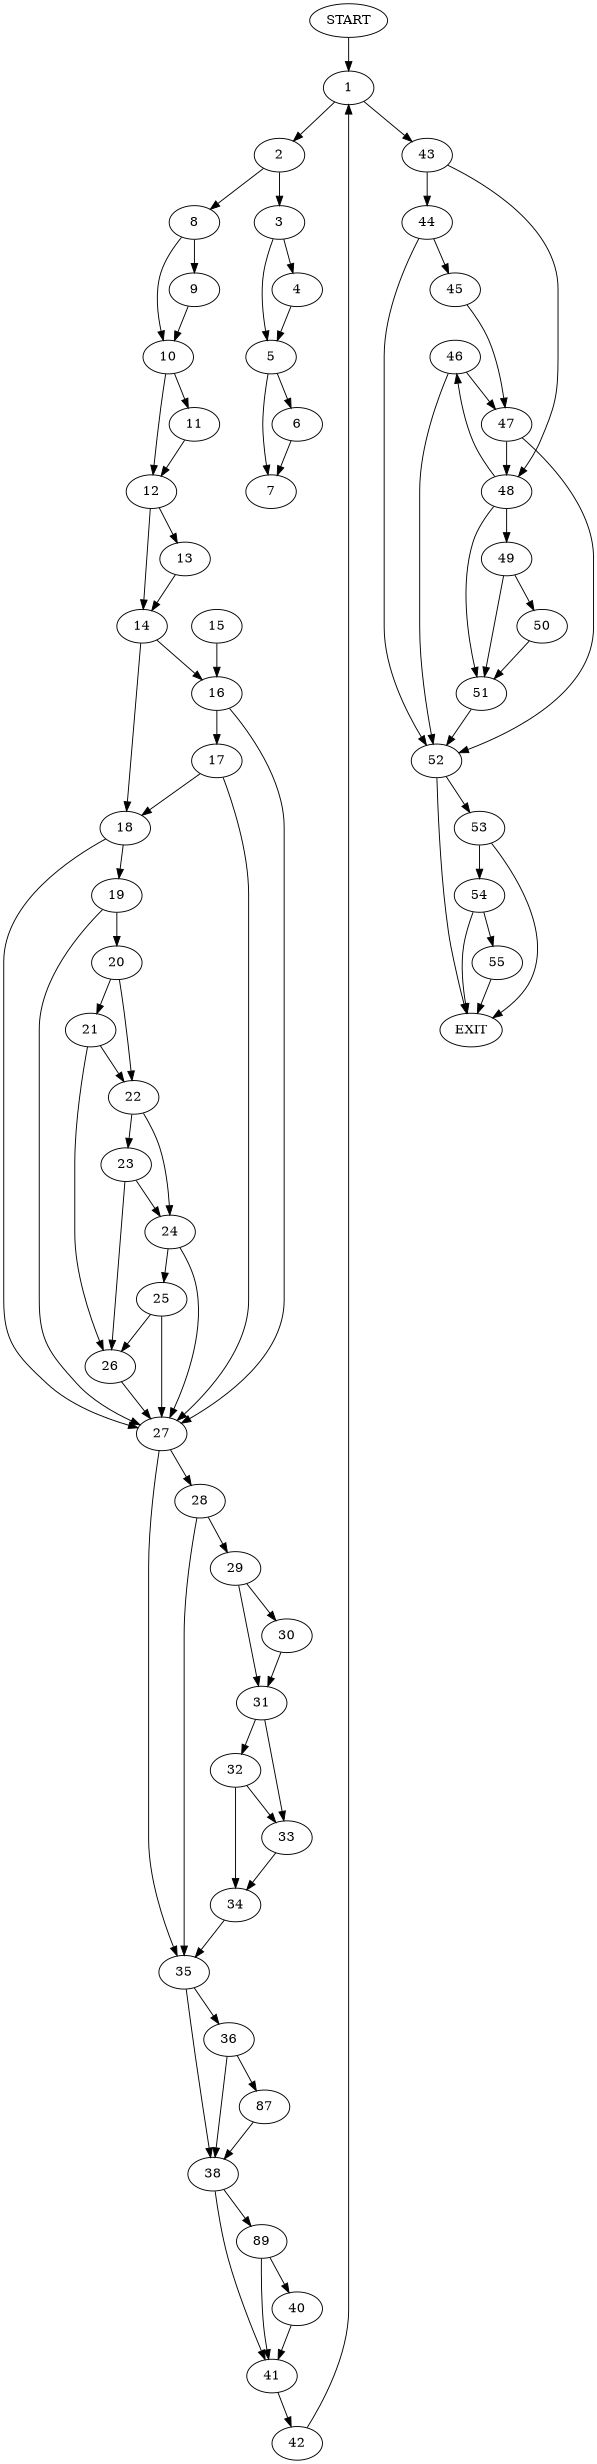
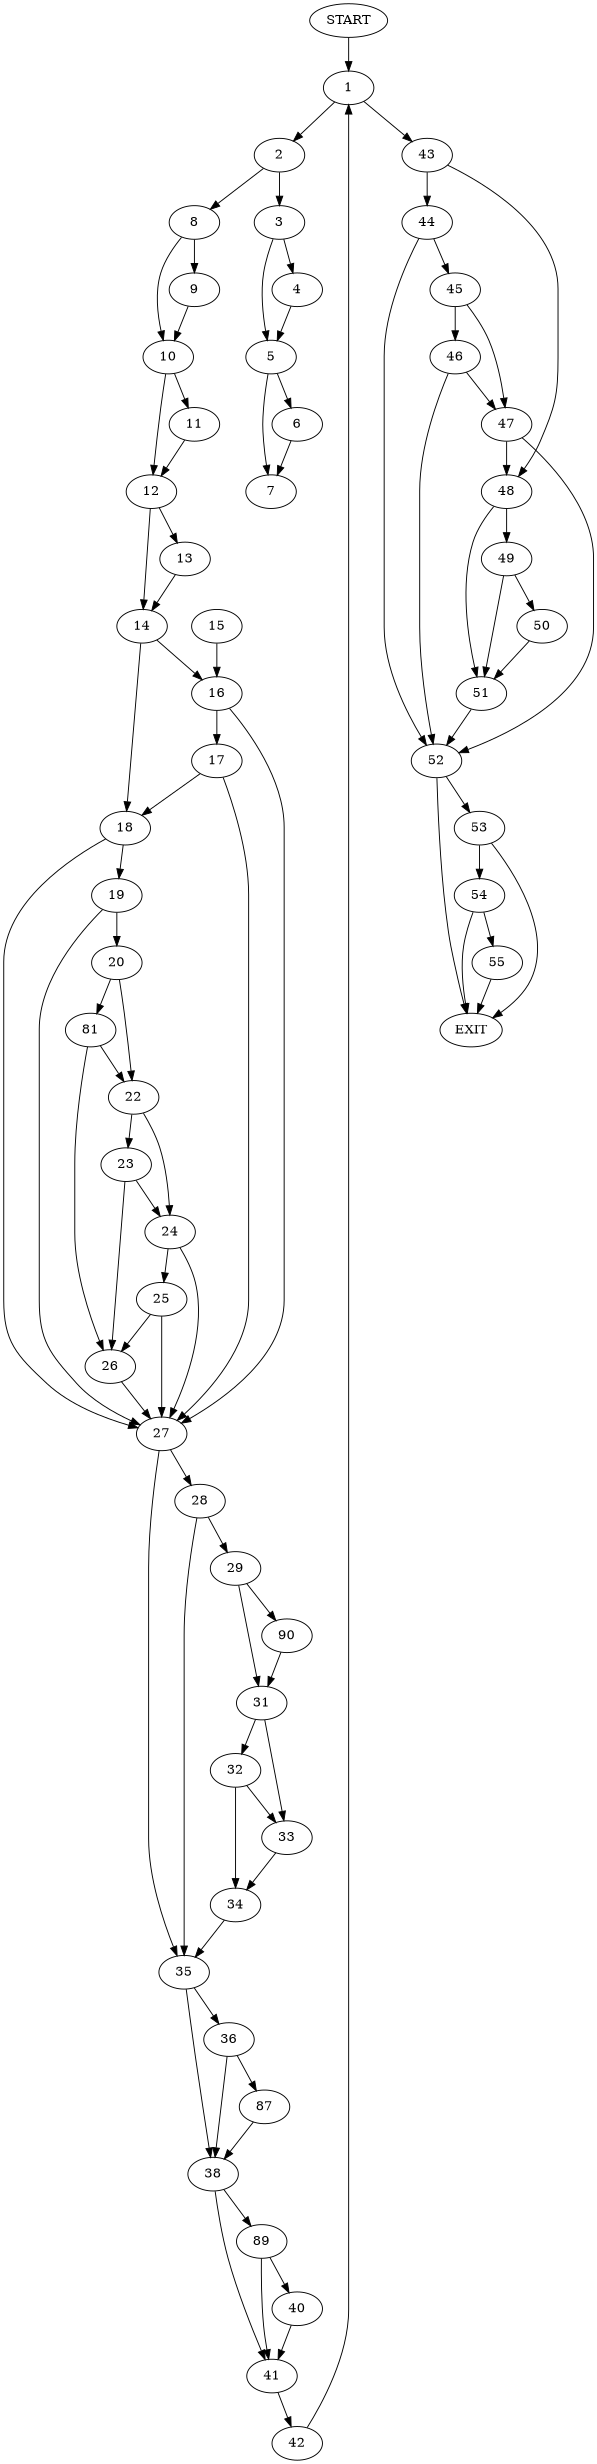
(470, 433) -> (455, 319)
(91, 1030) -> (91, 1030)
(287, 1636) -> (287, 1636)
